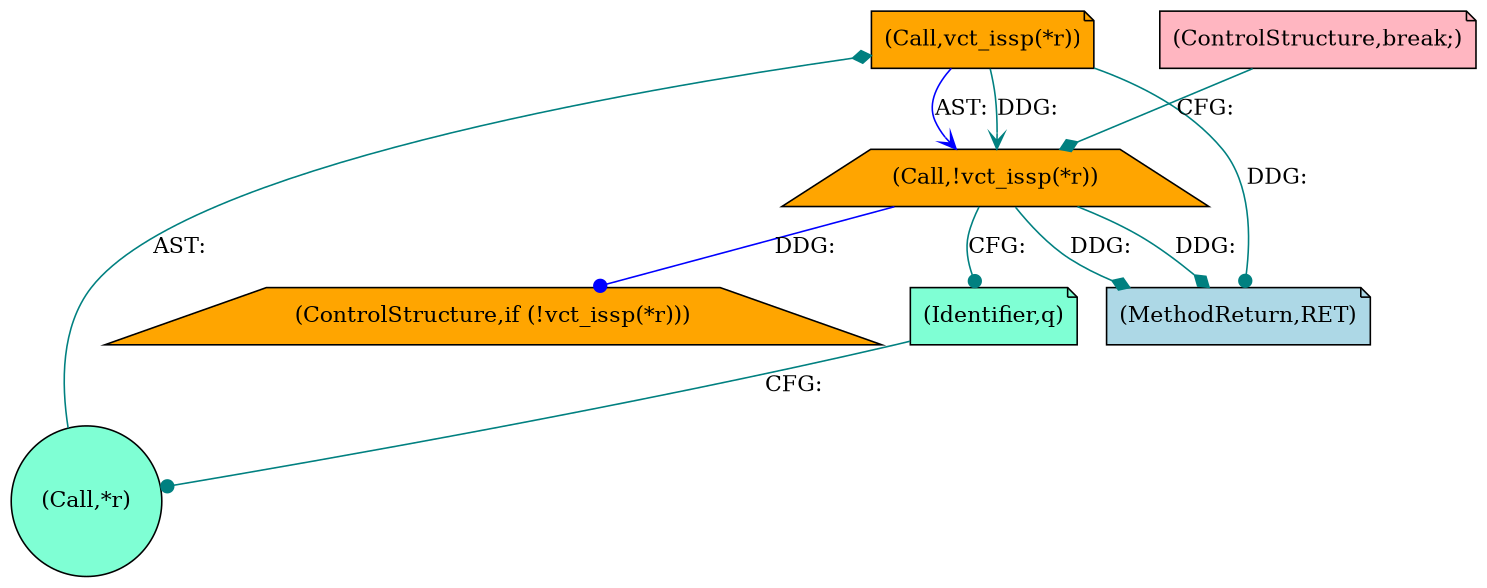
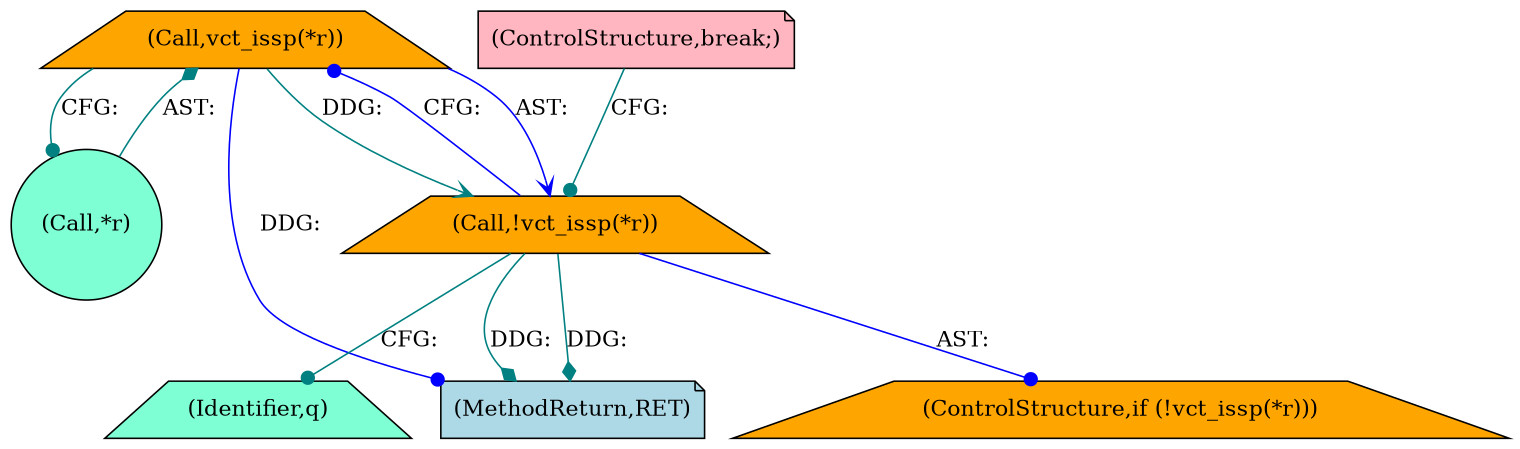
(983, 40) -> (245, 40)
(1156, 109) -> (599, 126)
none -> (434, 129)
(1215, 141) -> (250, 279)
(809, 247) -> (967, 341)
(994, 316) -> (258, 410)
(543, 419) -> (59, 99)
